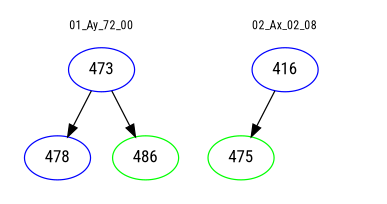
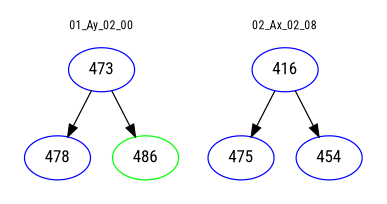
(102, 26) -> (102, 26)
(241, 158) -> (241, 158)
none -> (329, 158)
